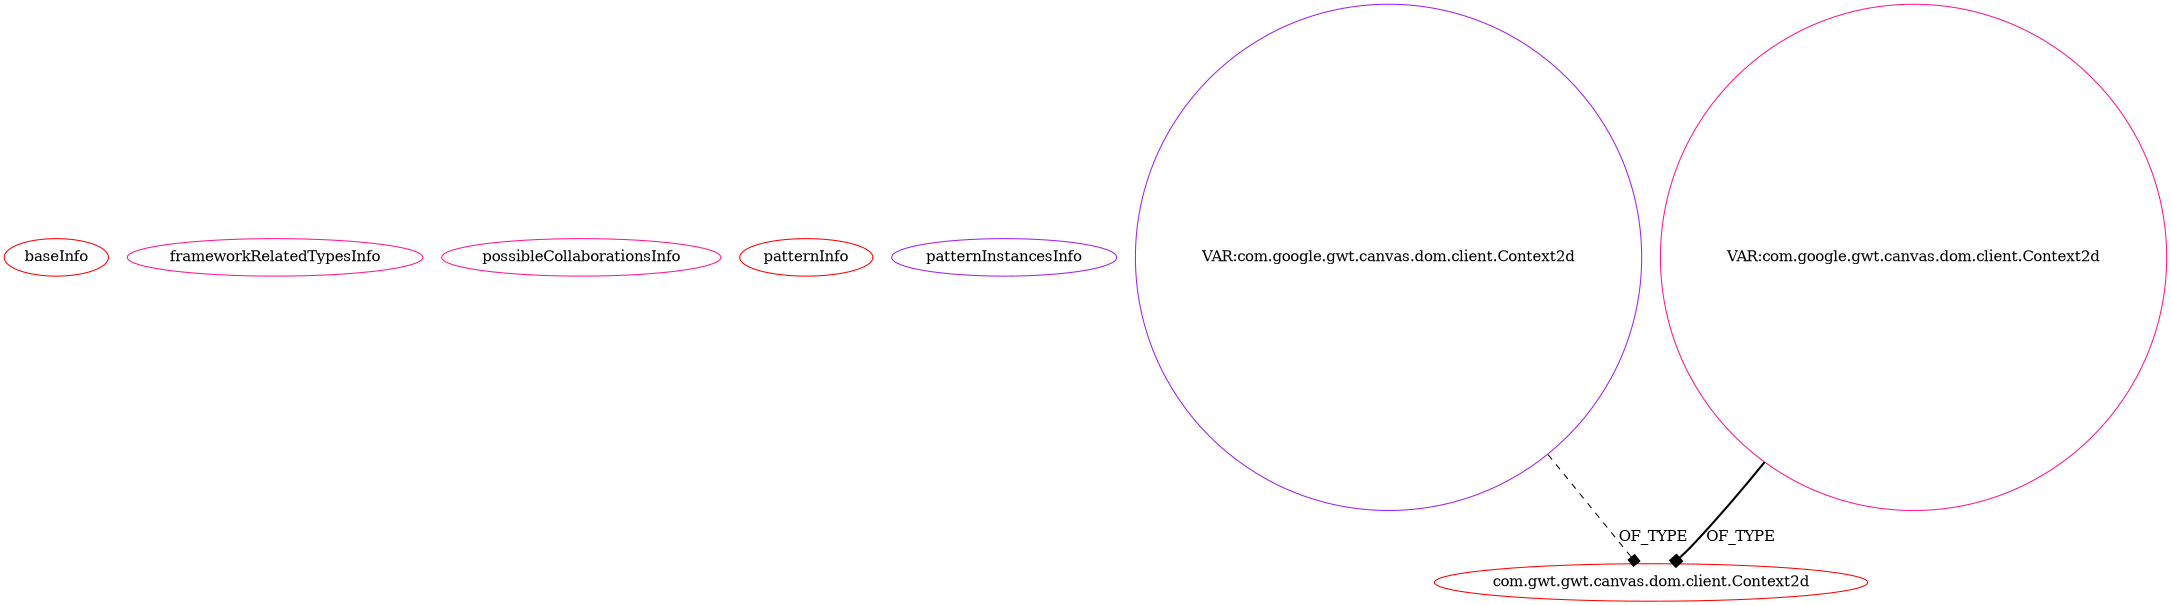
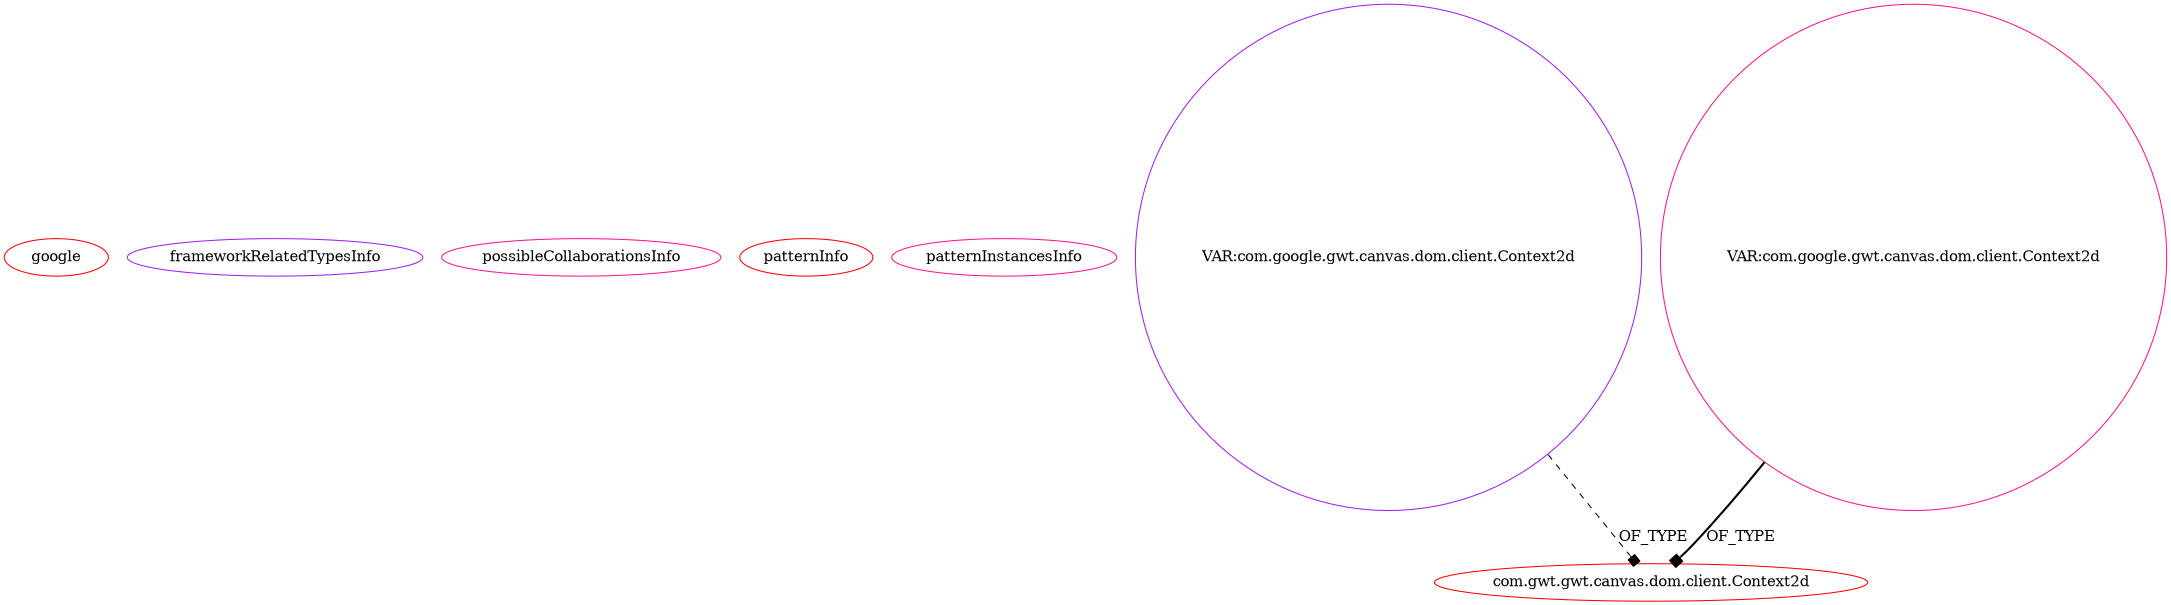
(56, 257) -> (56, 257)
(275, 257) -> (275, 257)
(1004, 257) -> (1004, 257)
